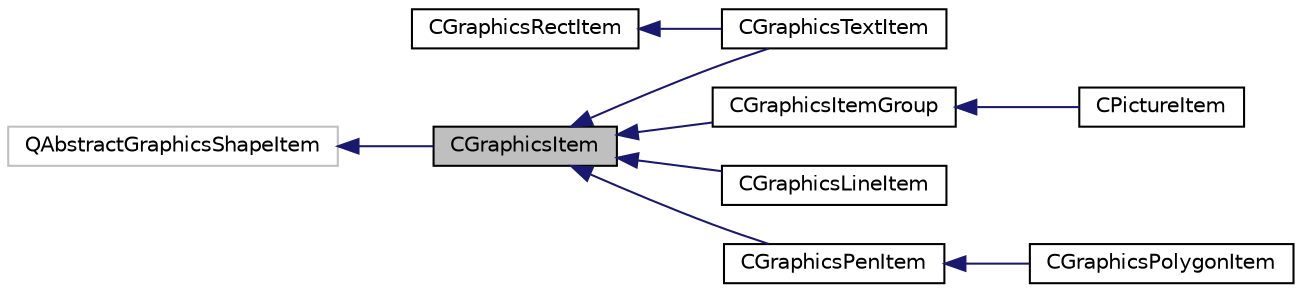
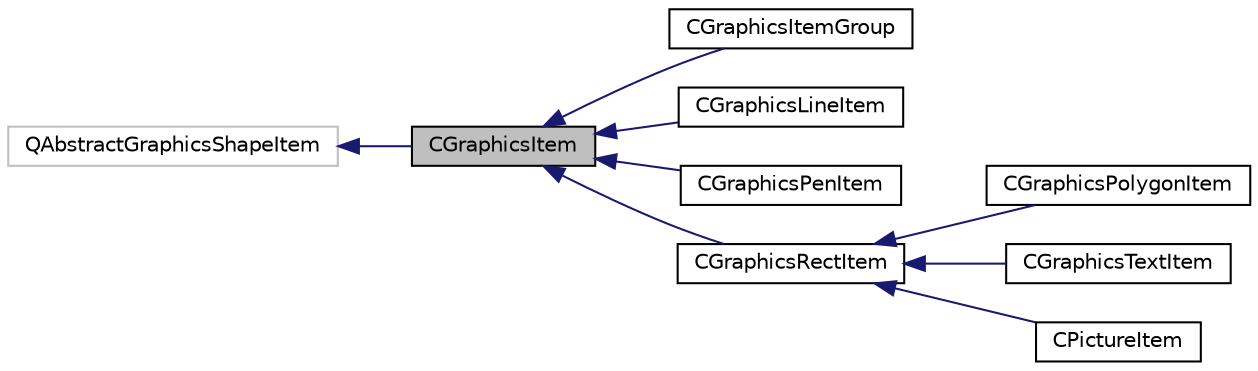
(679, 81) -> (642, 213)
(1028, 107) -> (965, 305)
(998, 264) -> (965, 222)
